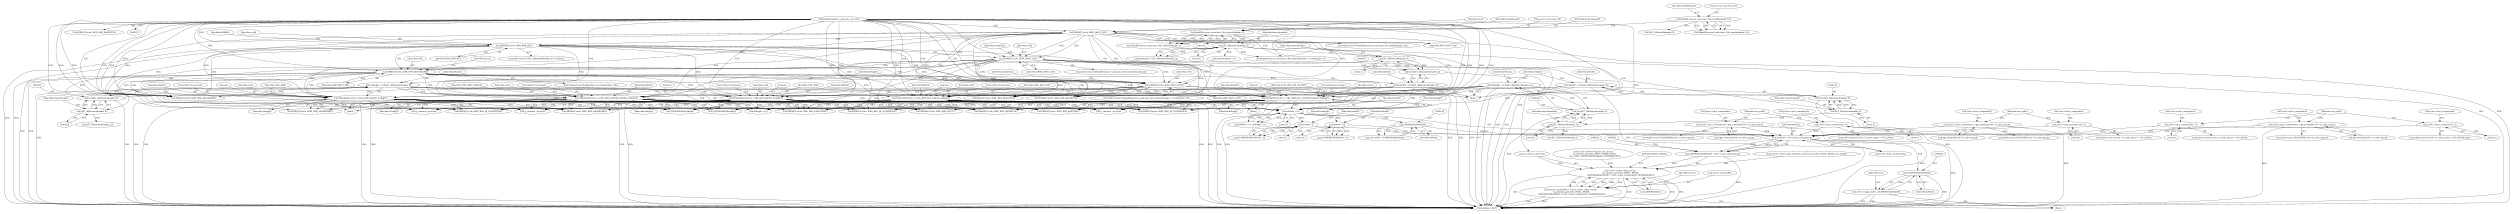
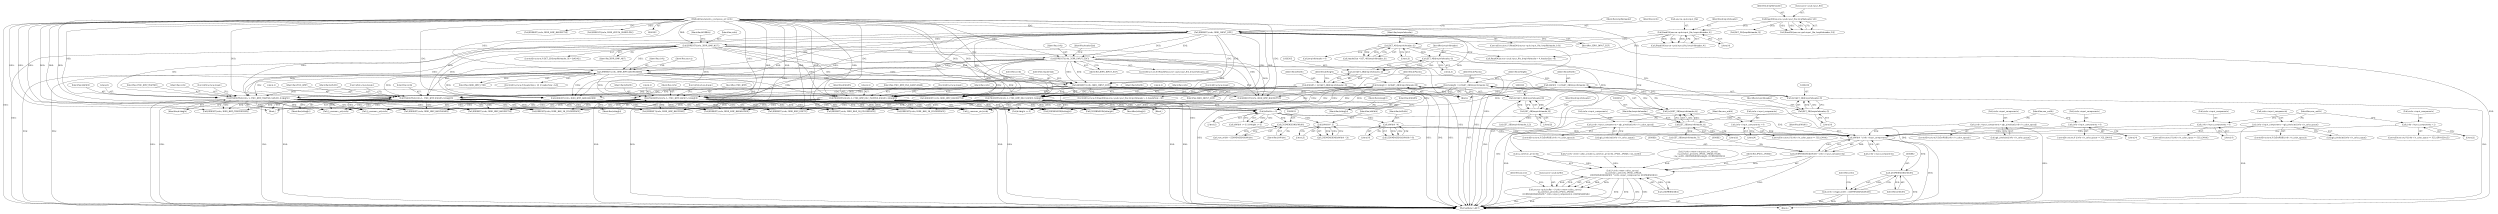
none -> (610, 32)
(1037, 85) -> none
(1289, 85) -> (903, 85)
